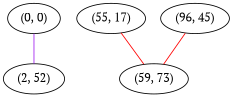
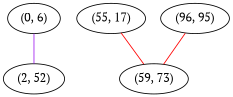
(34, 18) -> (34, 18)
(195, 18) -> (195, 18)
